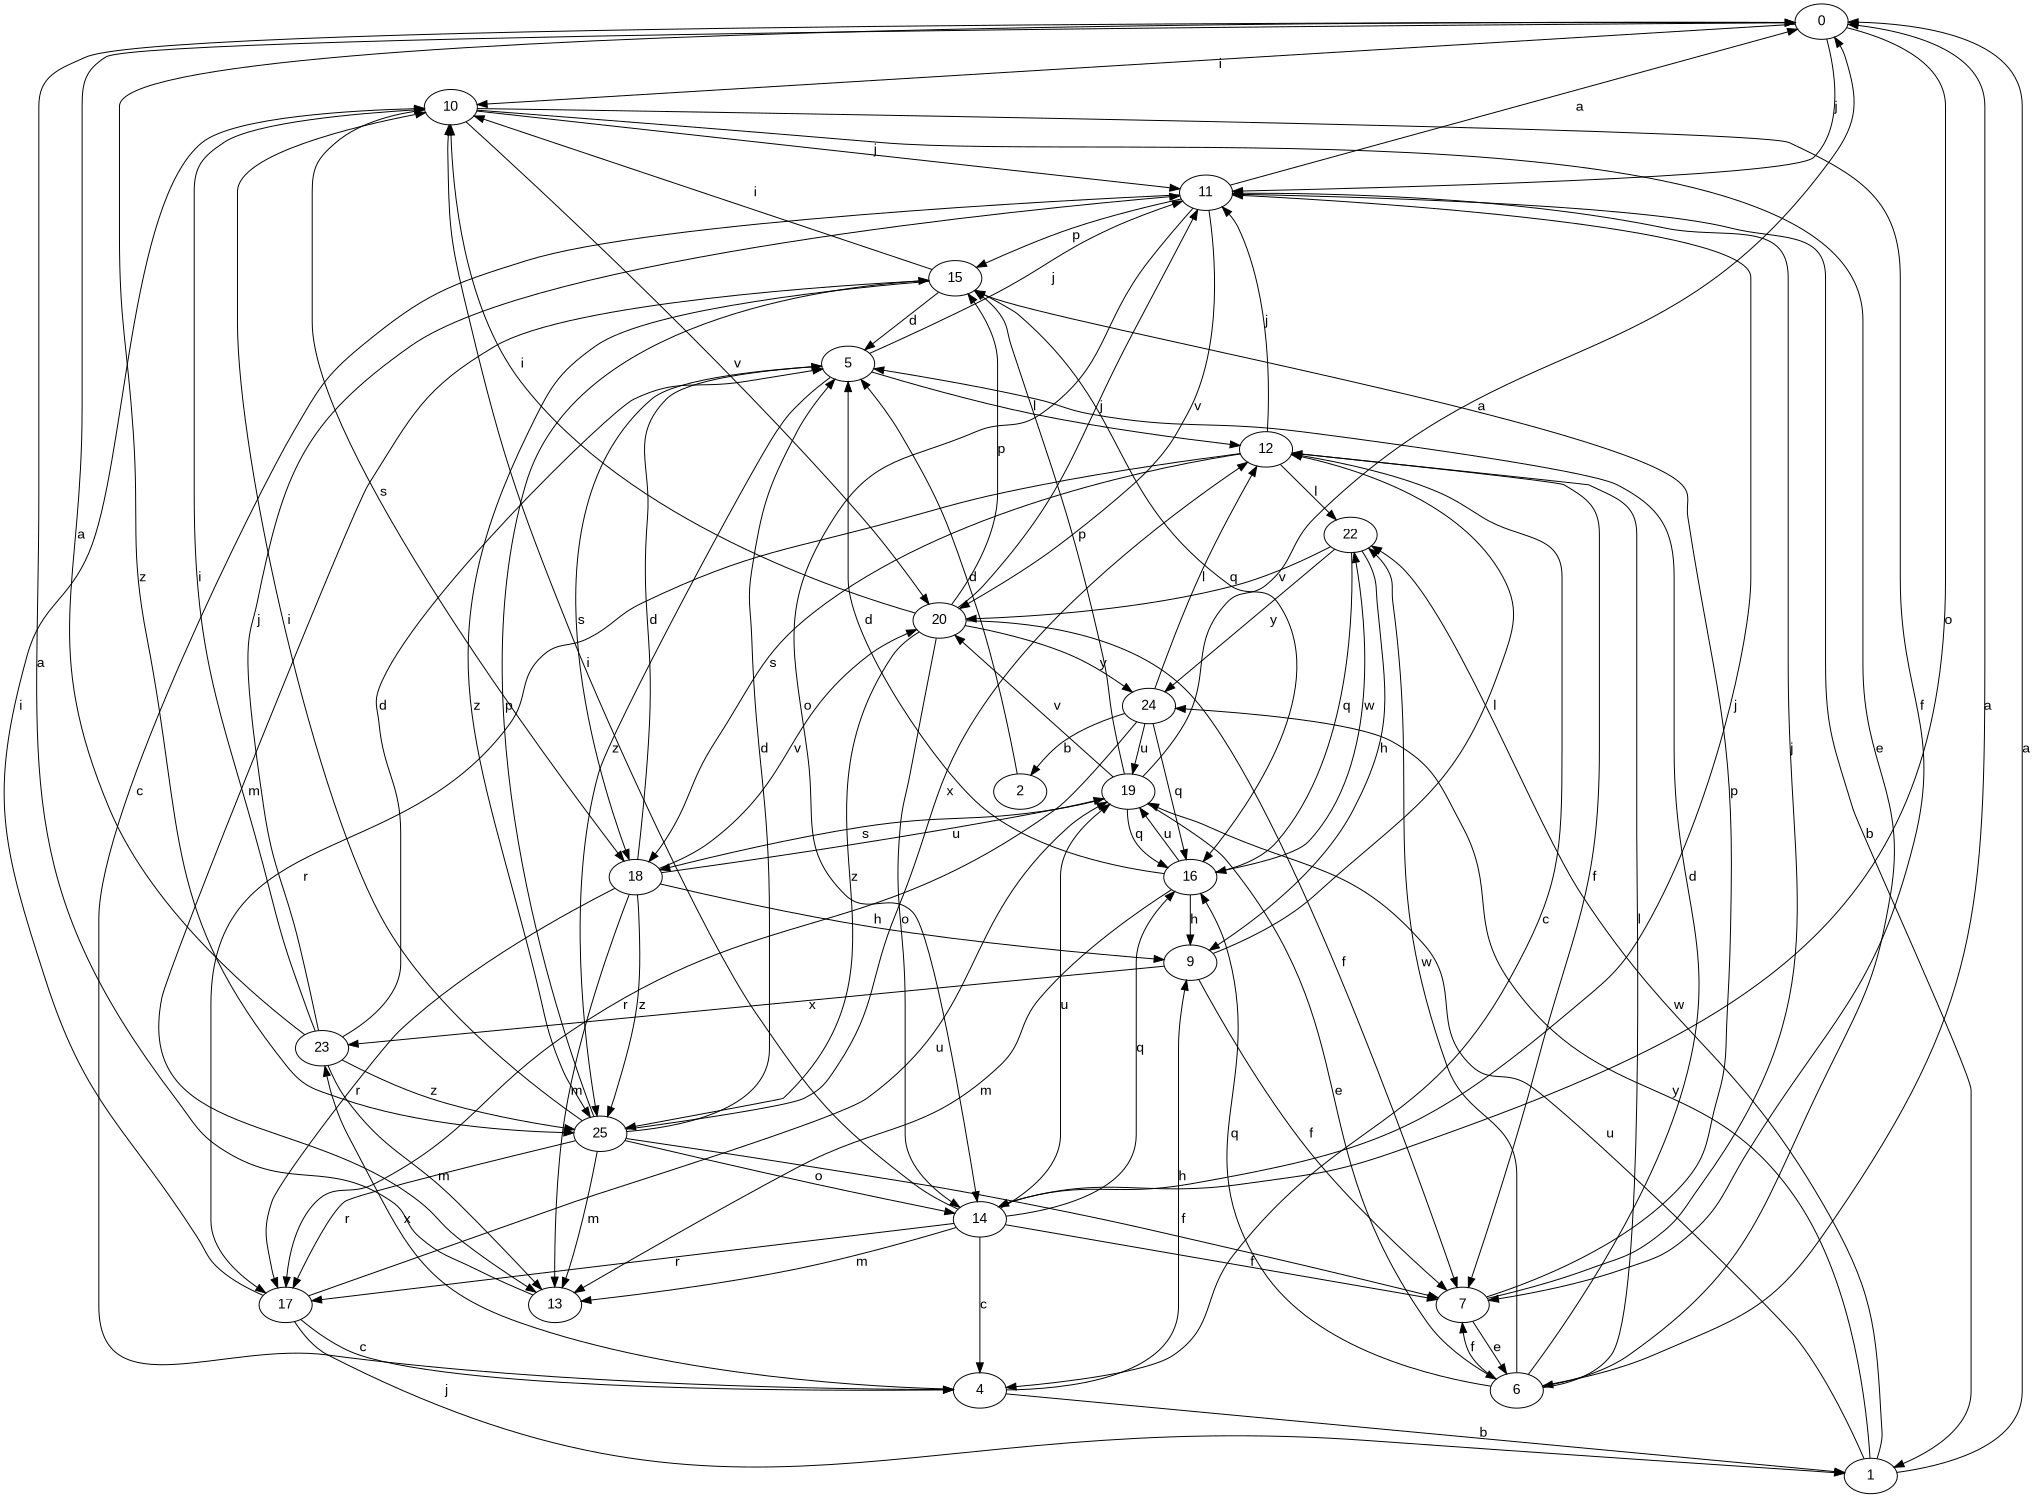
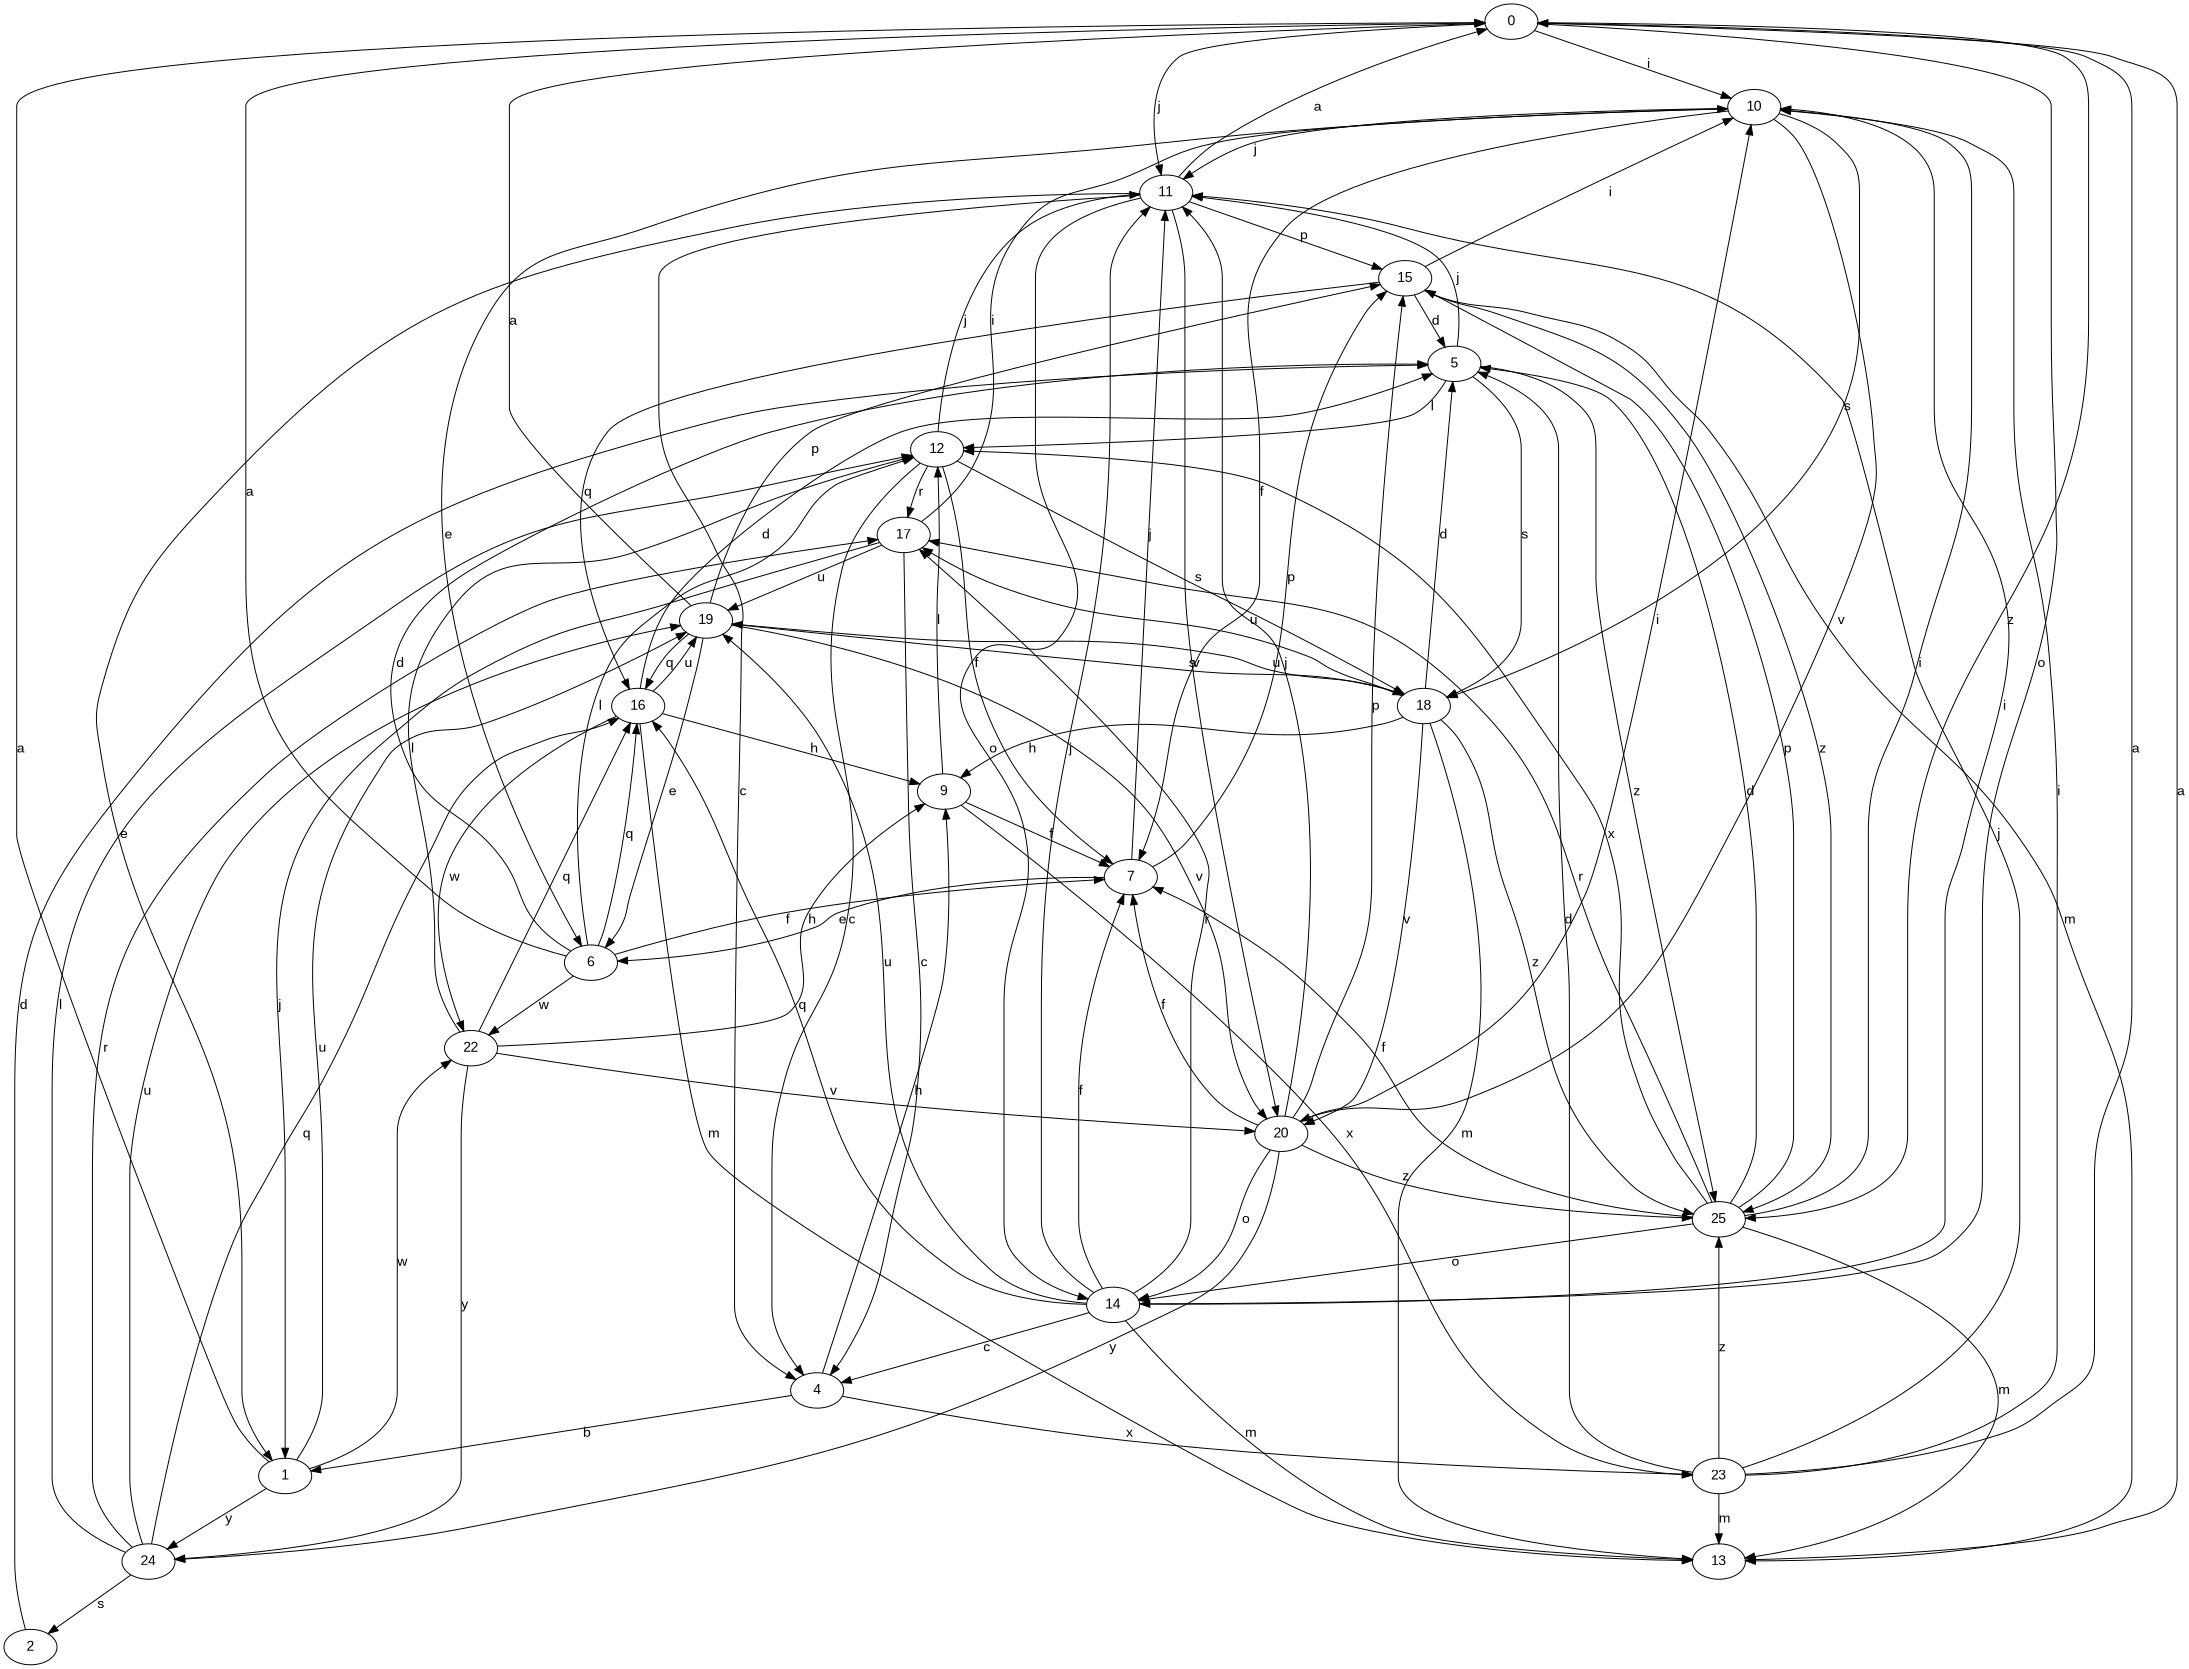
(1305, 489) -> (466, 593)
(1067, 749) -> (101, 1604)
(1870, 834) -> (124, 834)
(358, 1091) -> (1254, 620)
